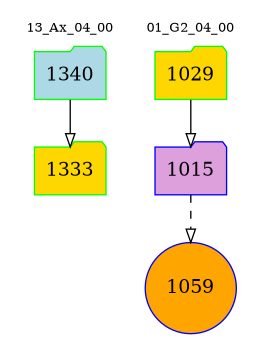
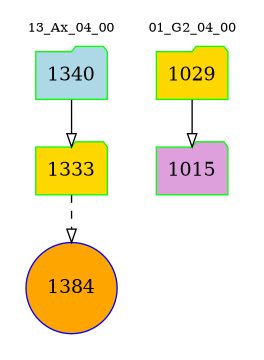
(191, 171) -> (192, 171)
none -> (72, 288)
(191, 288) -> none
